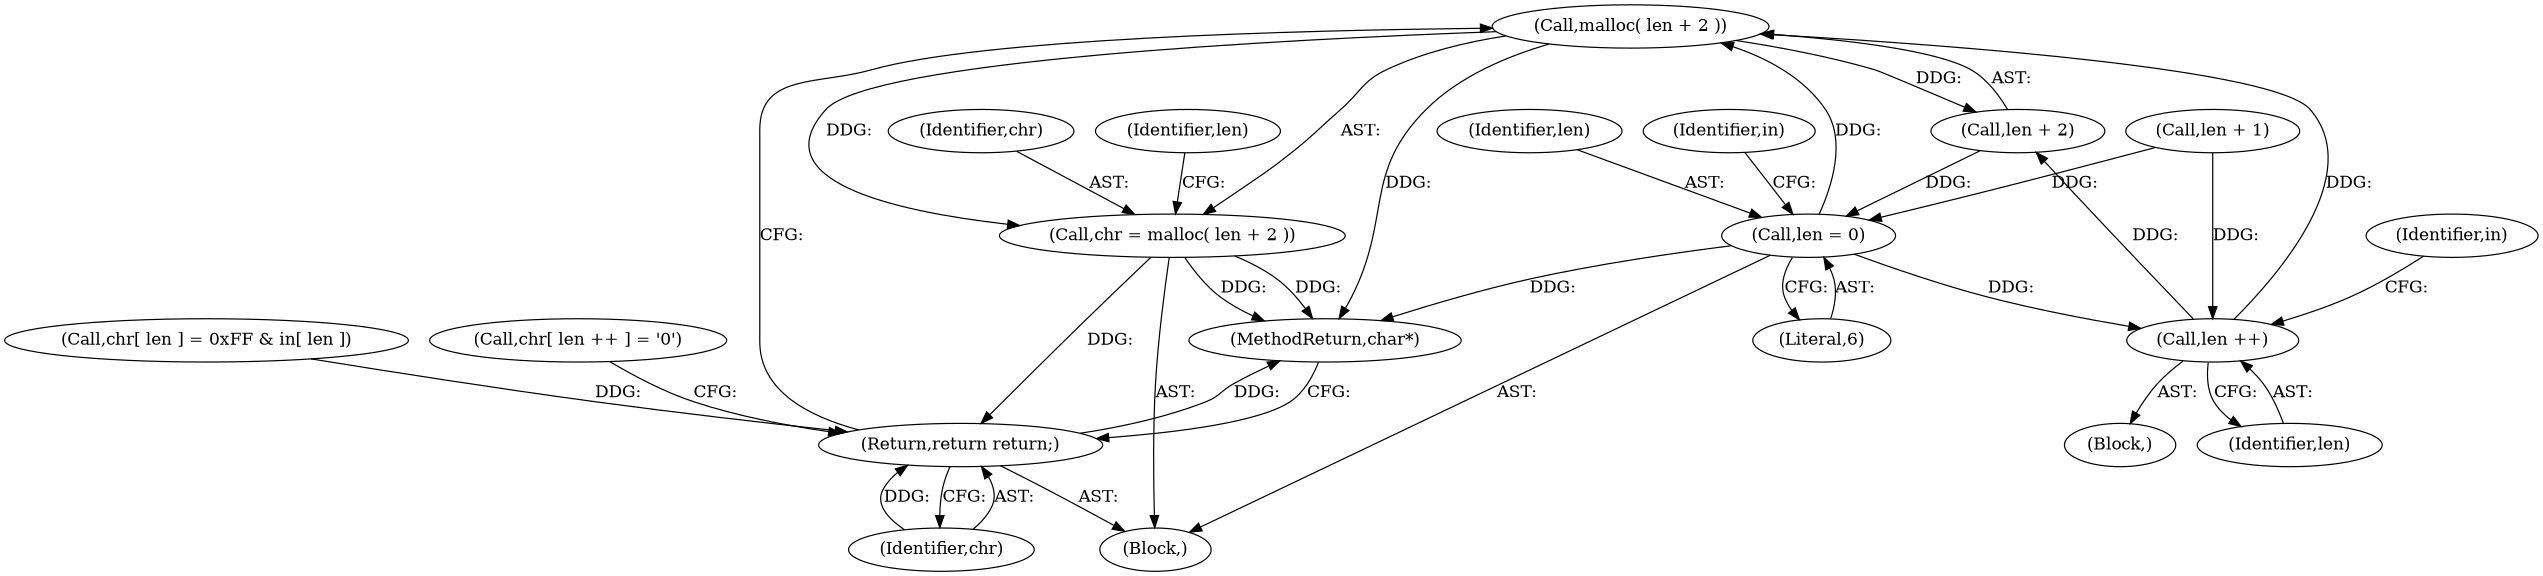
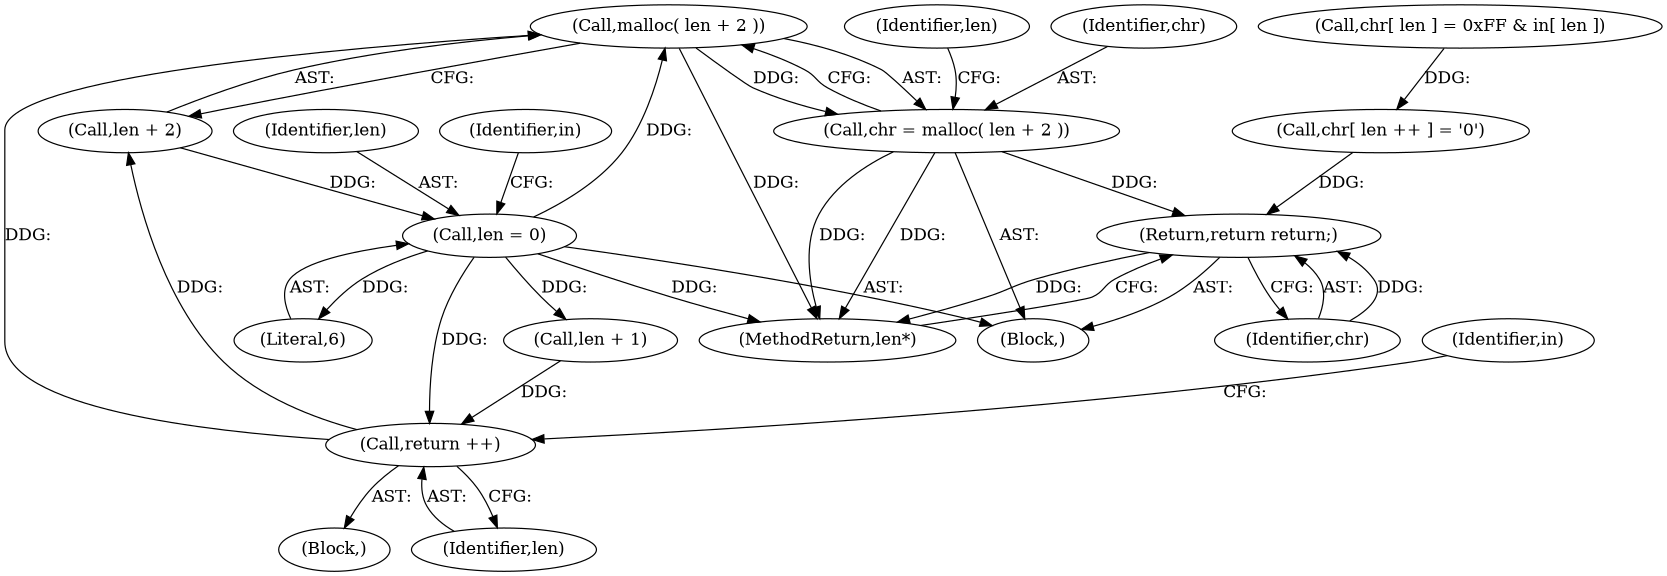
(928, 58) -> (817, 80)
(1942, 79) -> (455, 79)
(2019, 183) -> (530, 285)
(1809, 288) -> (388, 288)
(1325, 340) -> (828, 340)
(2213, 340) -> (431, 445)
(718, 393) -> (1344, 183)
(573, 399) -> (1424, 74)
